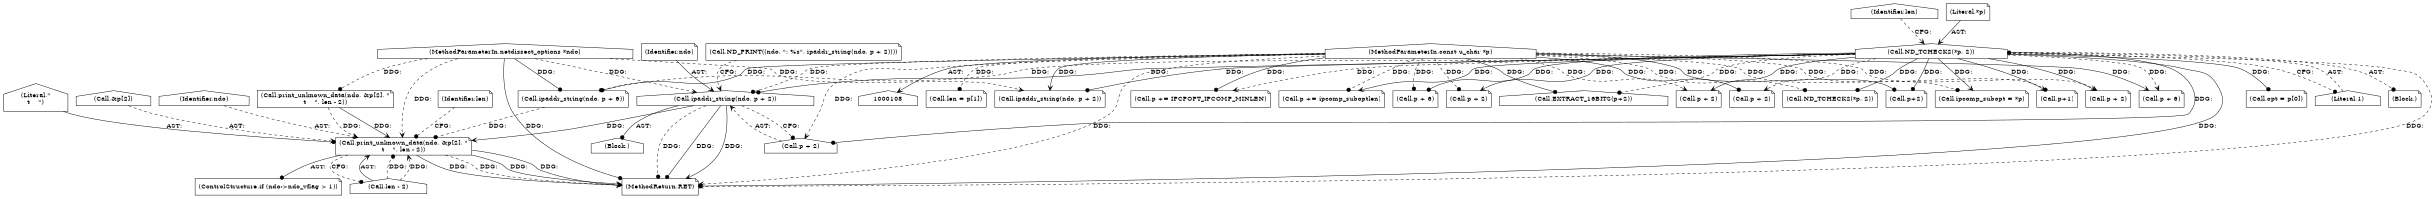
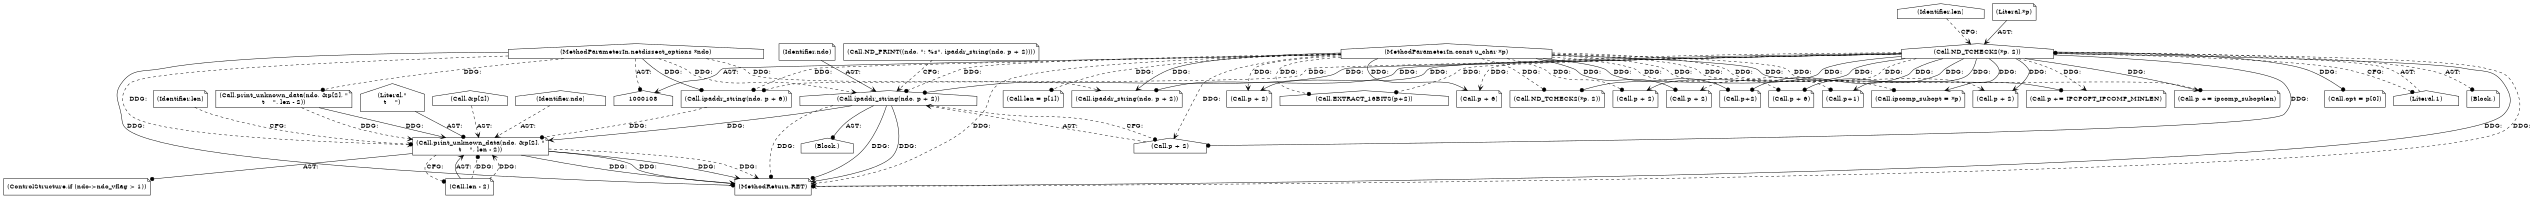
(817, 65) -> (1046, 61)
none -> (636, 73)
(1509, 76) -> (1287, 65)
(388, 187) -> (470, 187)
